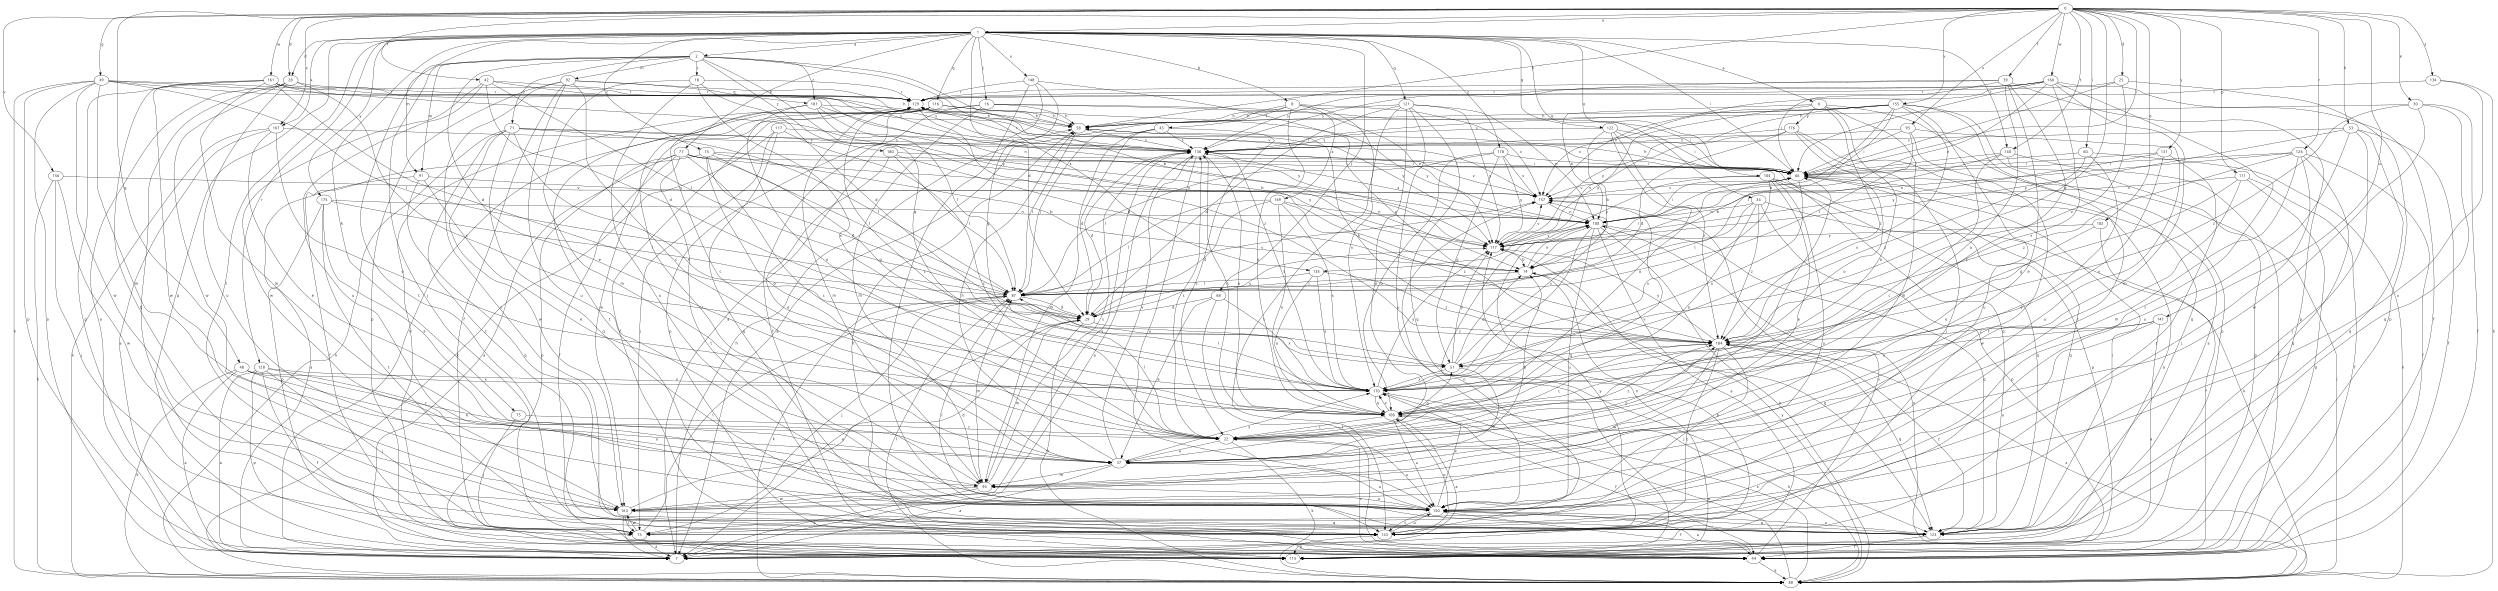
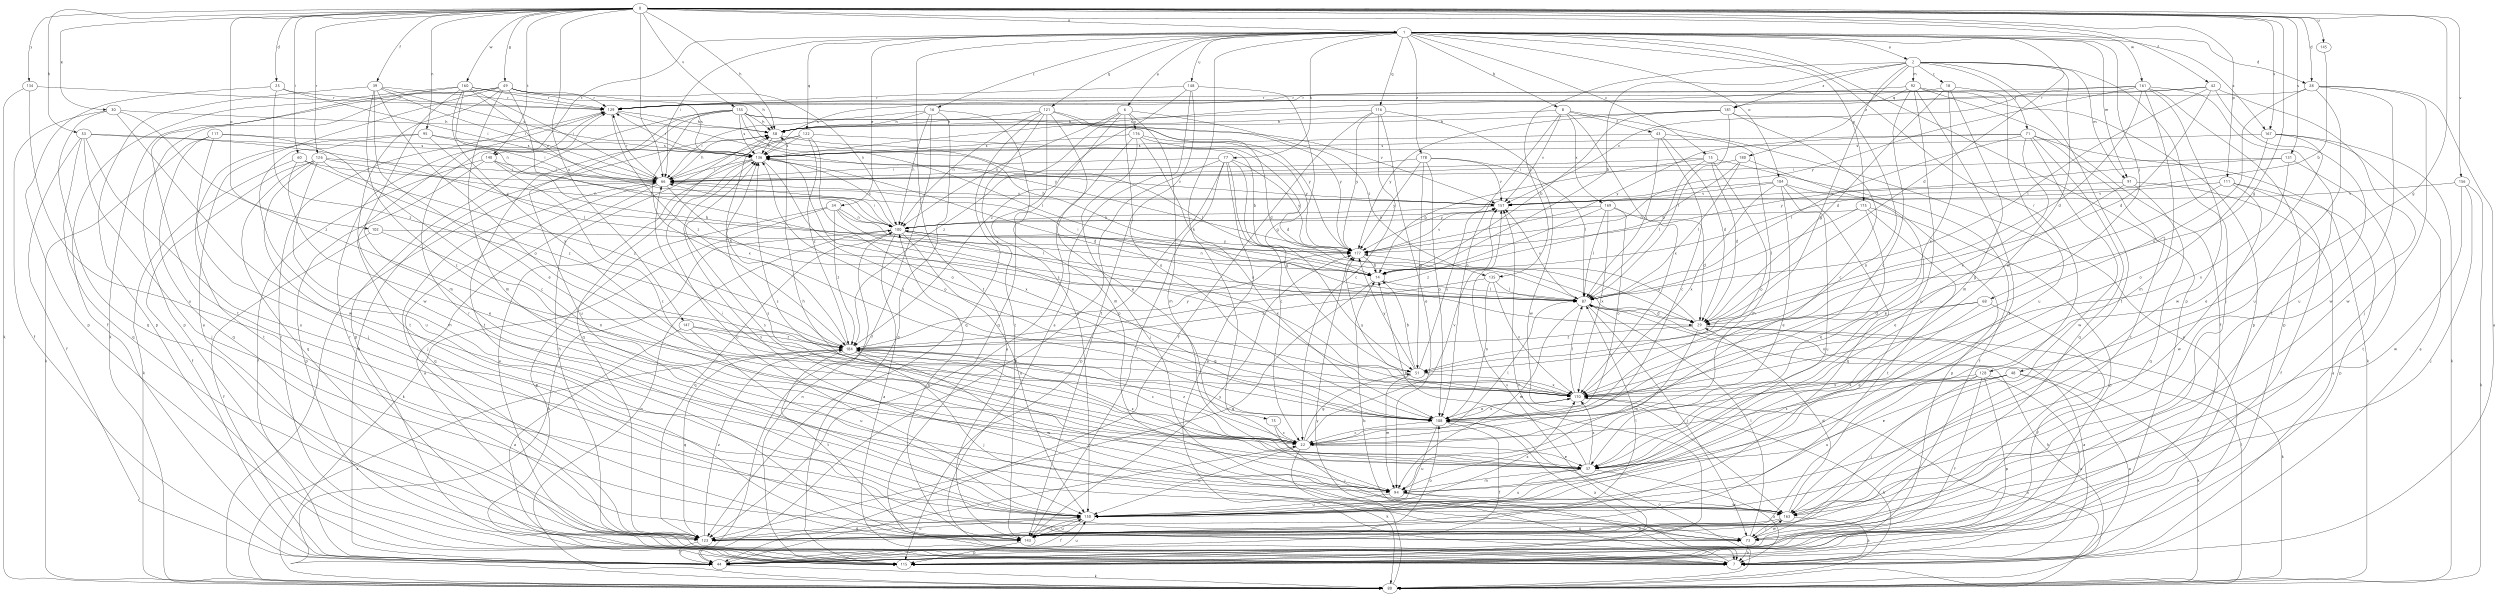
none -> (2324, 47)
(834, 296) -> (1426, 301)
